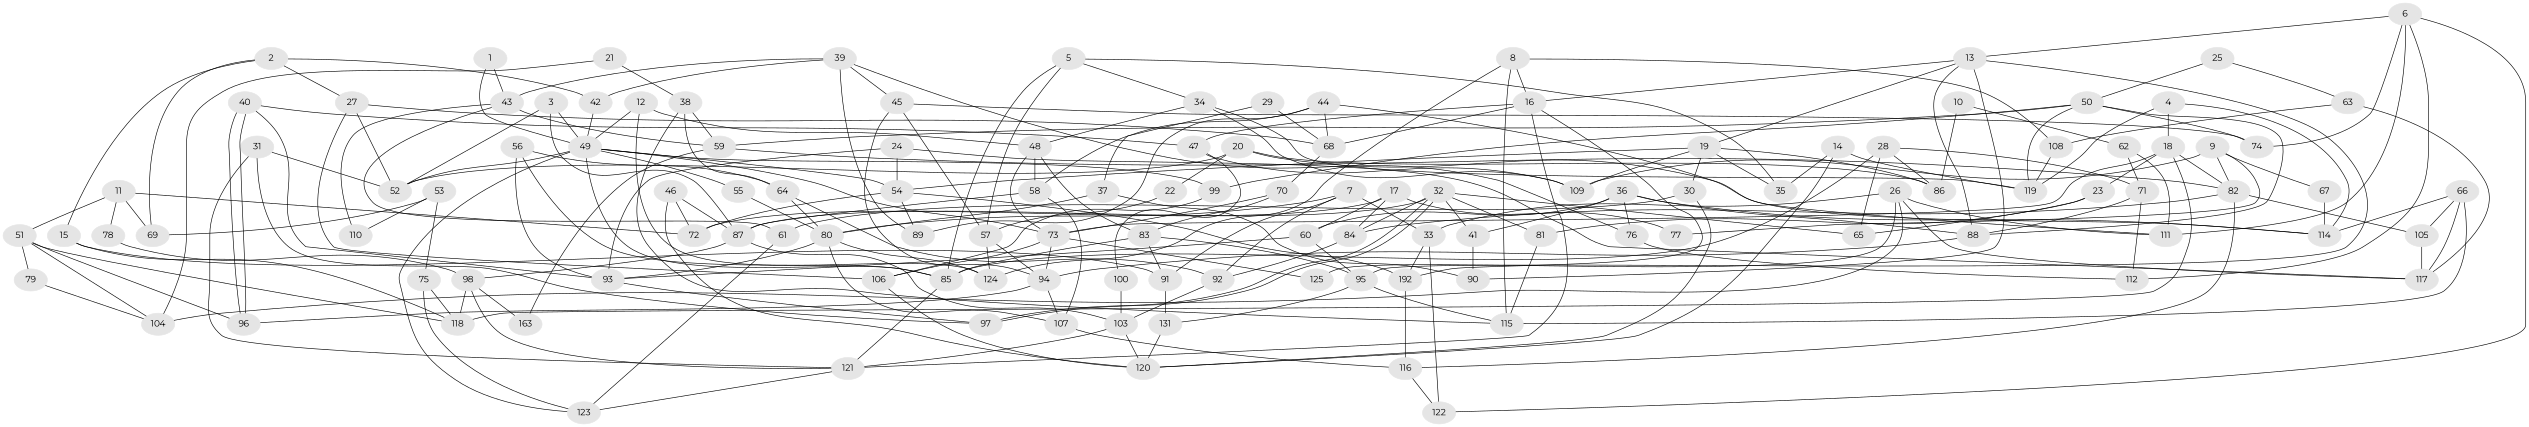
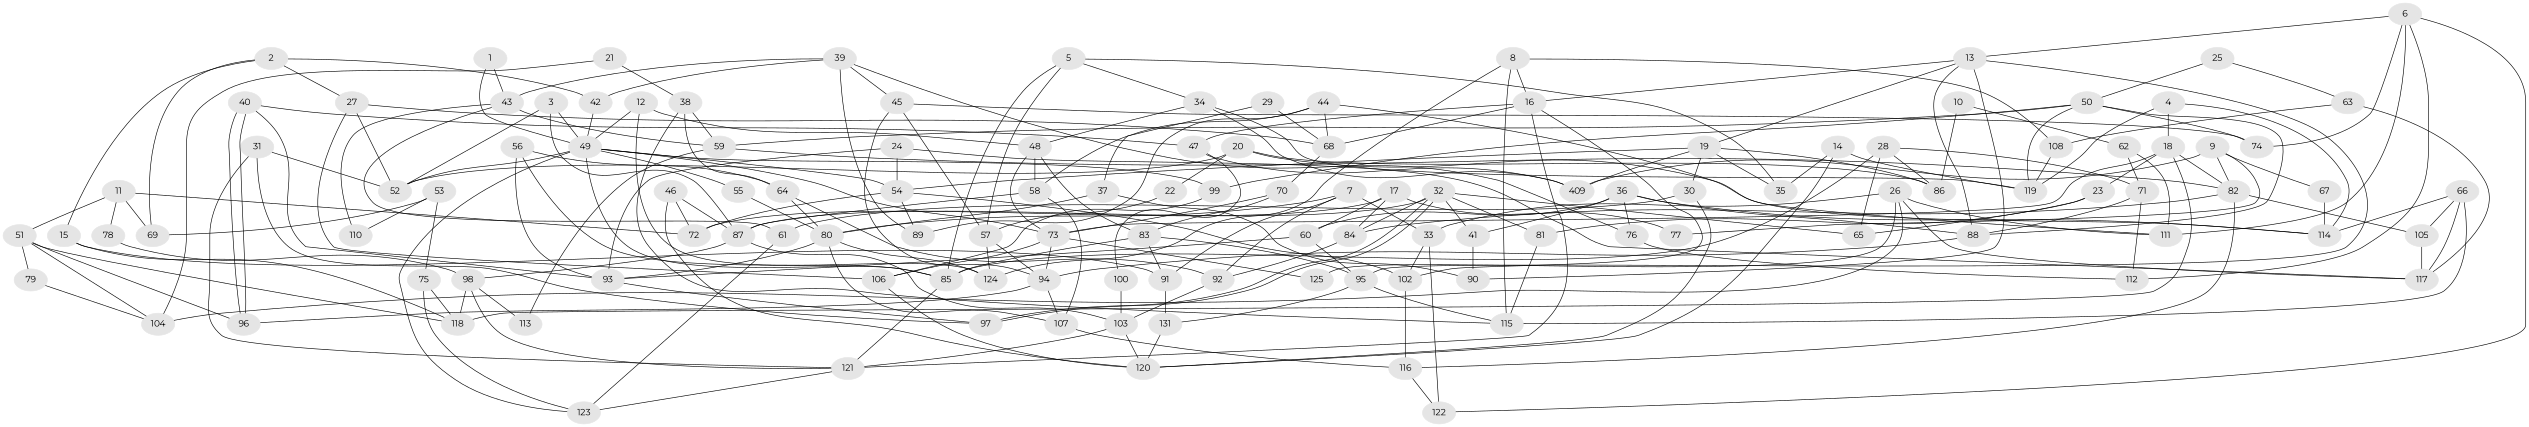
(1577, 191) -> (1577, 191)
(1405, 280) -> (1405, 280)
(525, 324) -> (525, 324)
